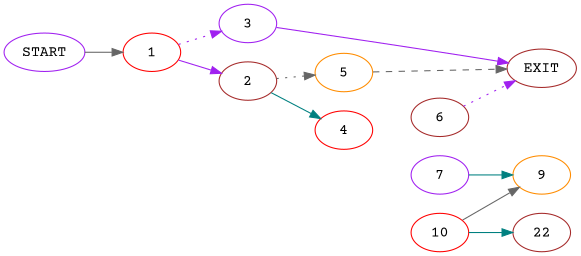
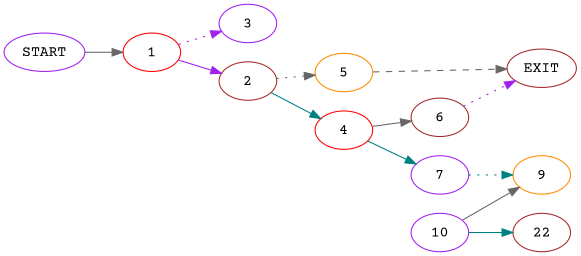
(387, 44) -> none
none -> (387, 124)
none -> (387, 150)
(485, 175) -> (485, 175)
(440, 233) -> (440, 233)
